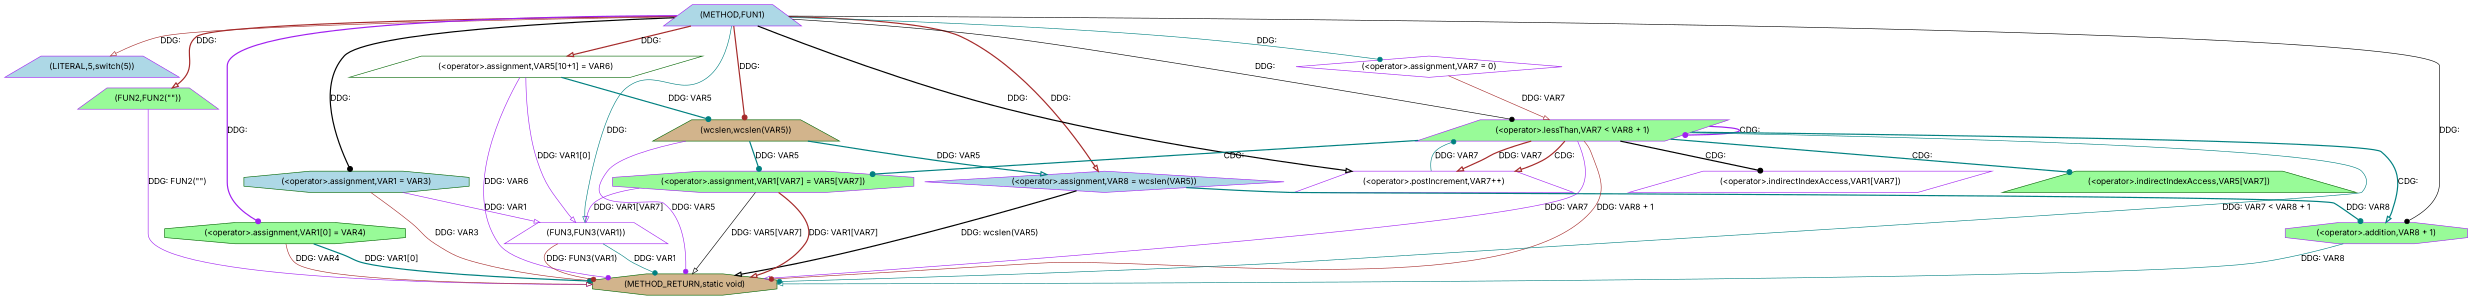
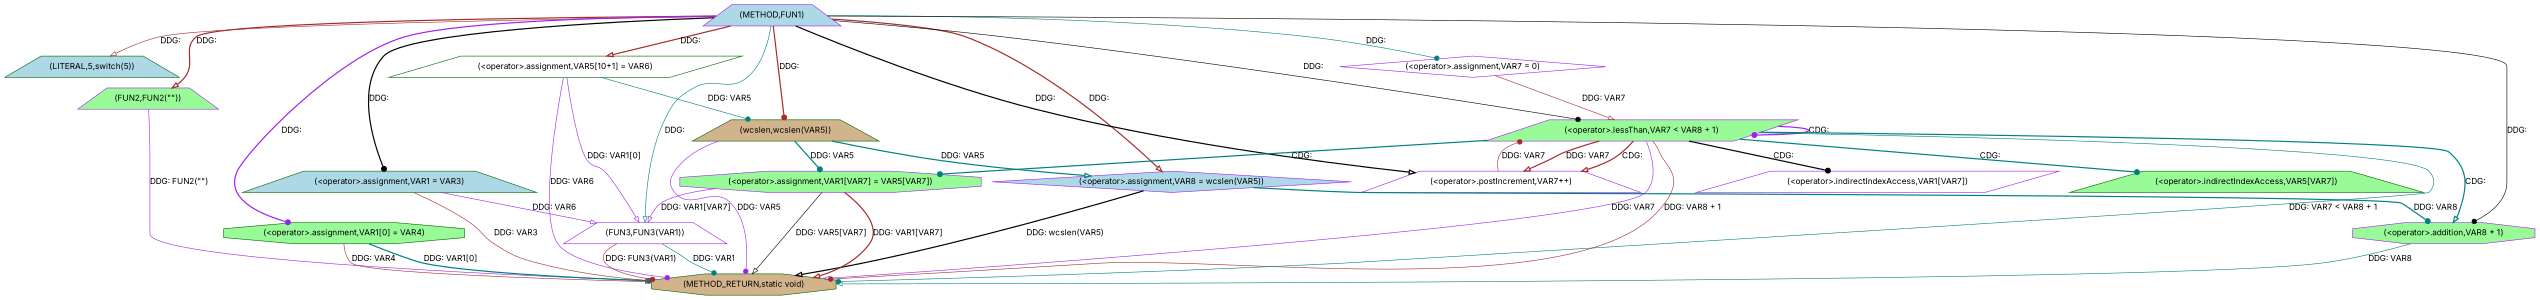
(92, 67) -> (92, 67)
(634, 98) -> (673, 98)
(1435, 152) -> (1501, 152)
(357, 182) -> (390, 182)
(506, 207) -> (555, 207)
